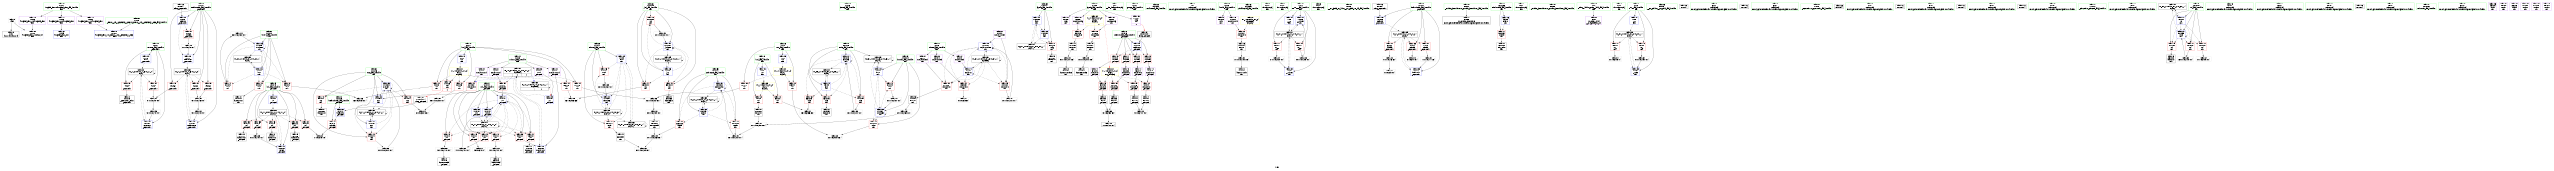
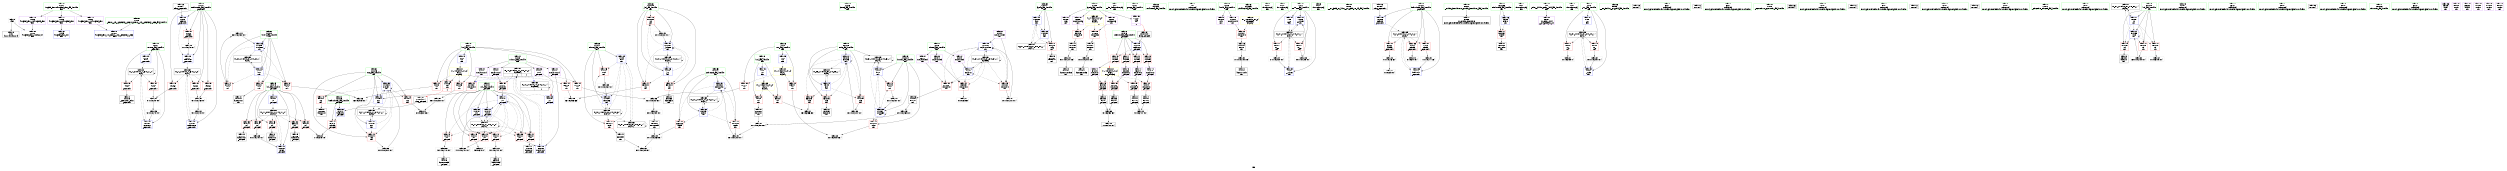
(1552, 7) -> none
